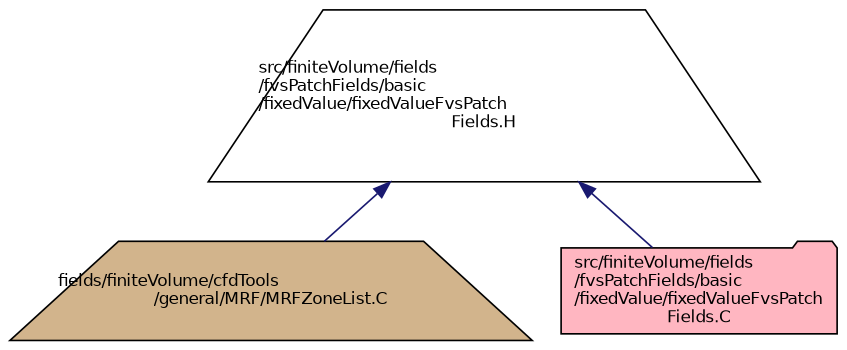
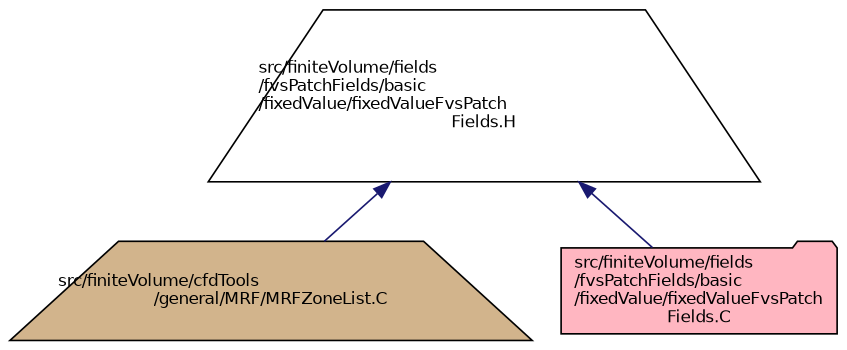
(271, 291) -> (271, 291)
